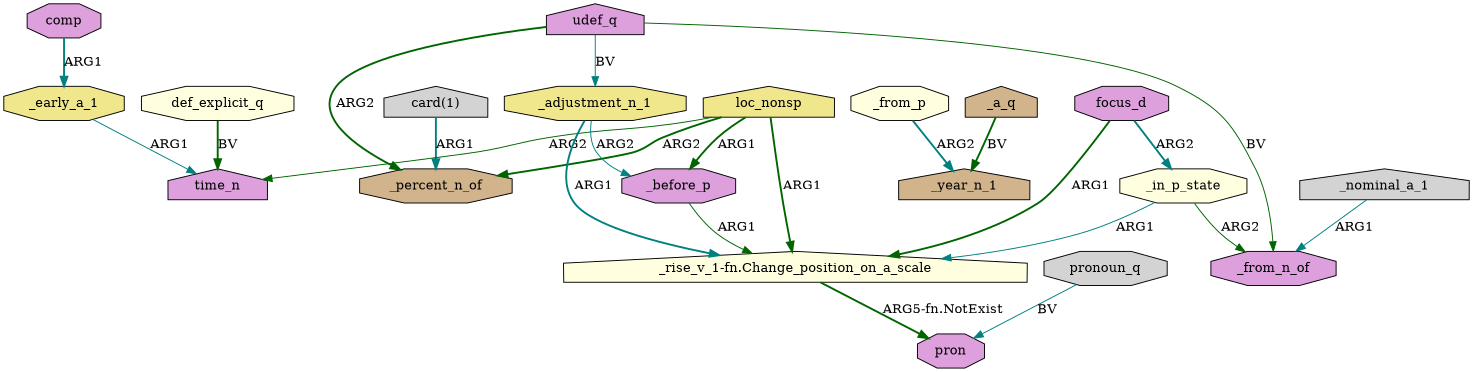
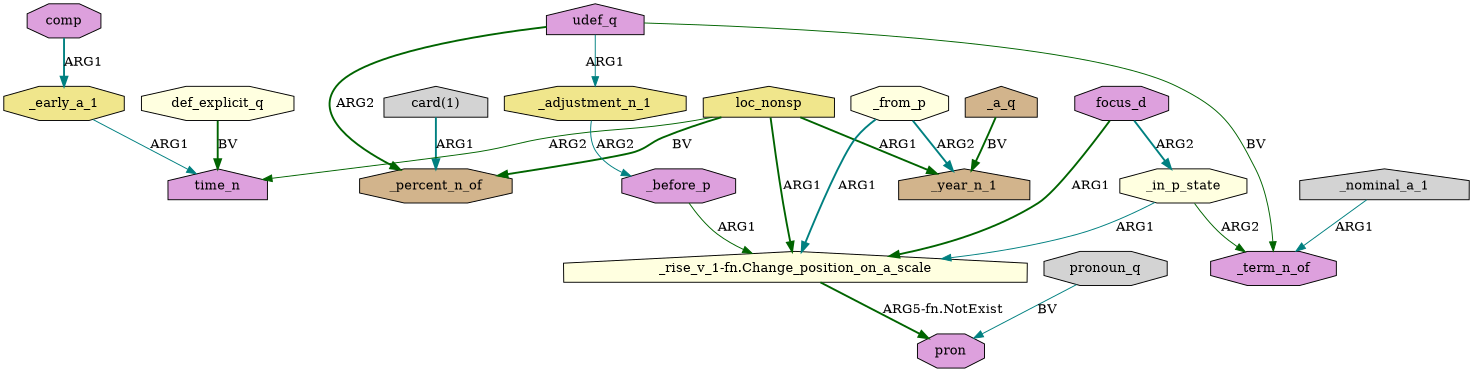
(605, 62) -> (605, 62)
(719, 137) -> (864, 144)
(682, 145) -> (682, 145)
(598, 220) -> (834, 177)
(1274, 268) -> (1274, 268)
